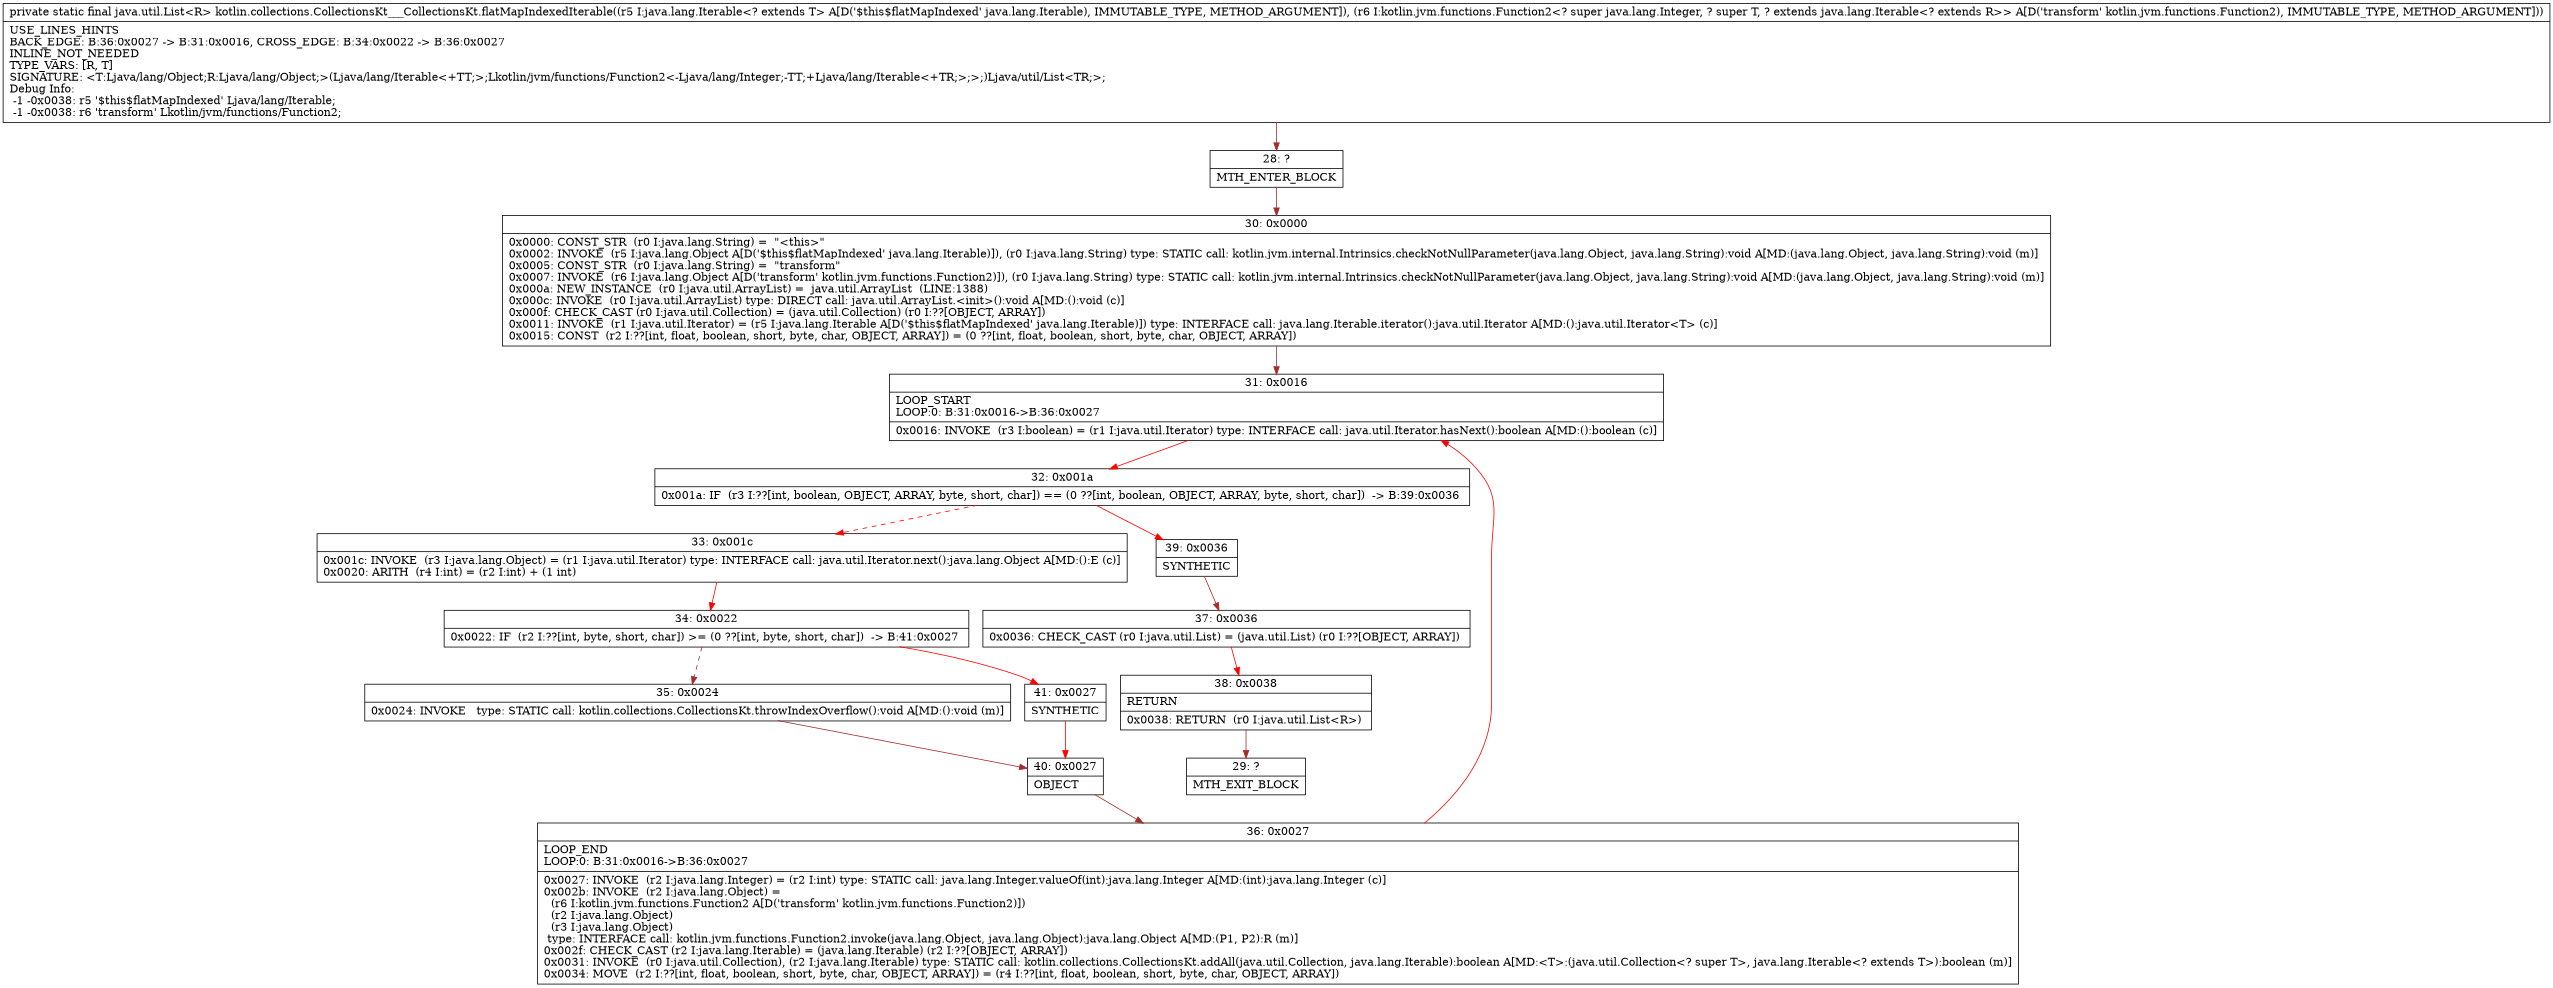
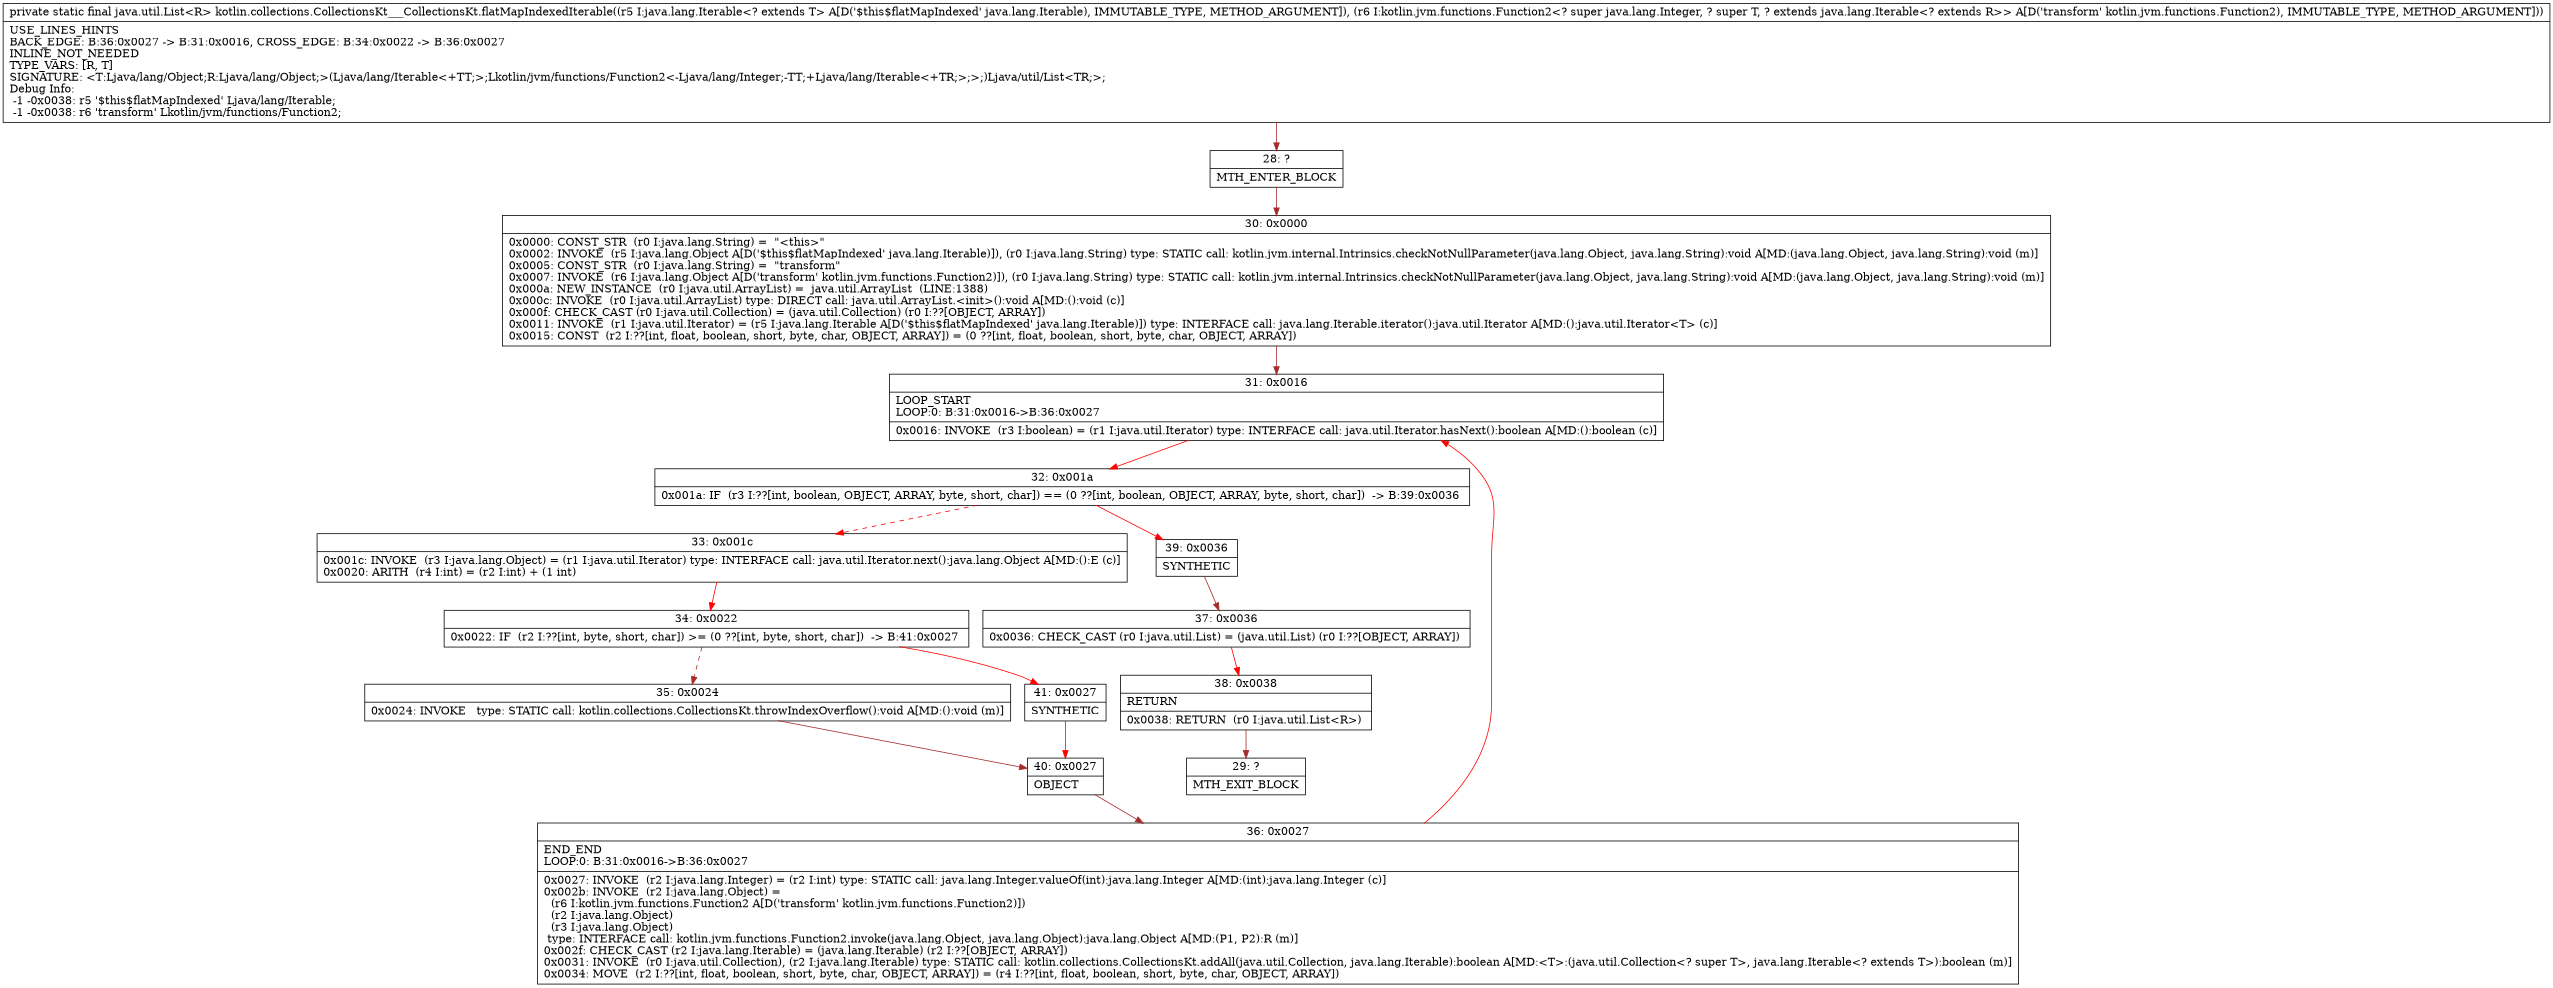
(576, 850) -> (573, 850)
